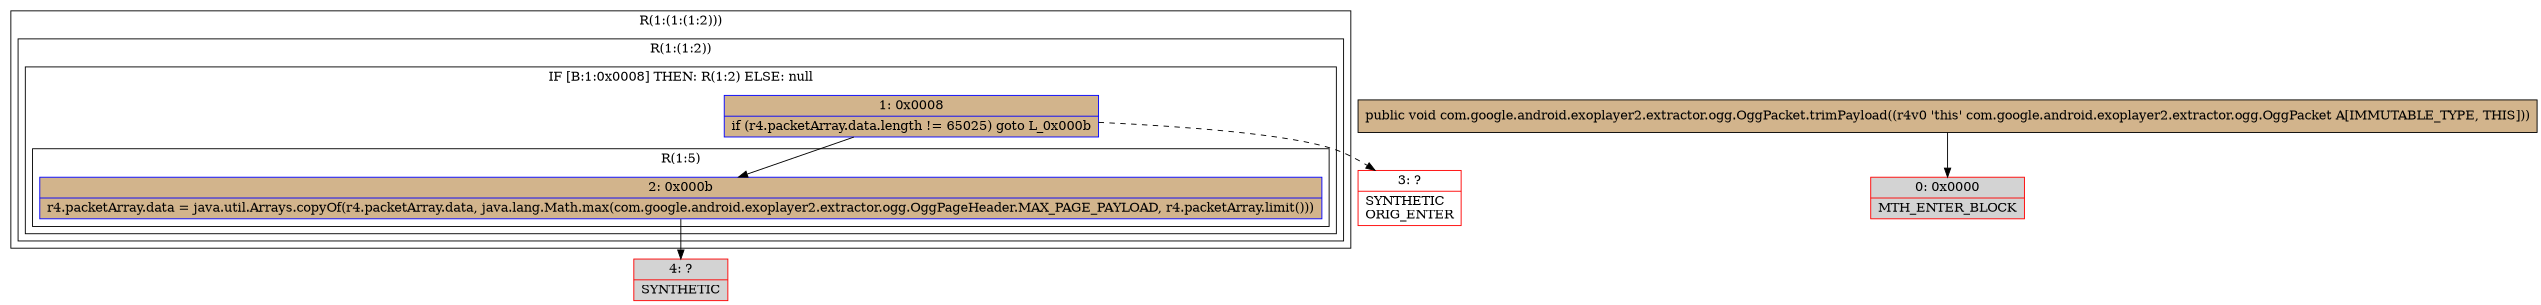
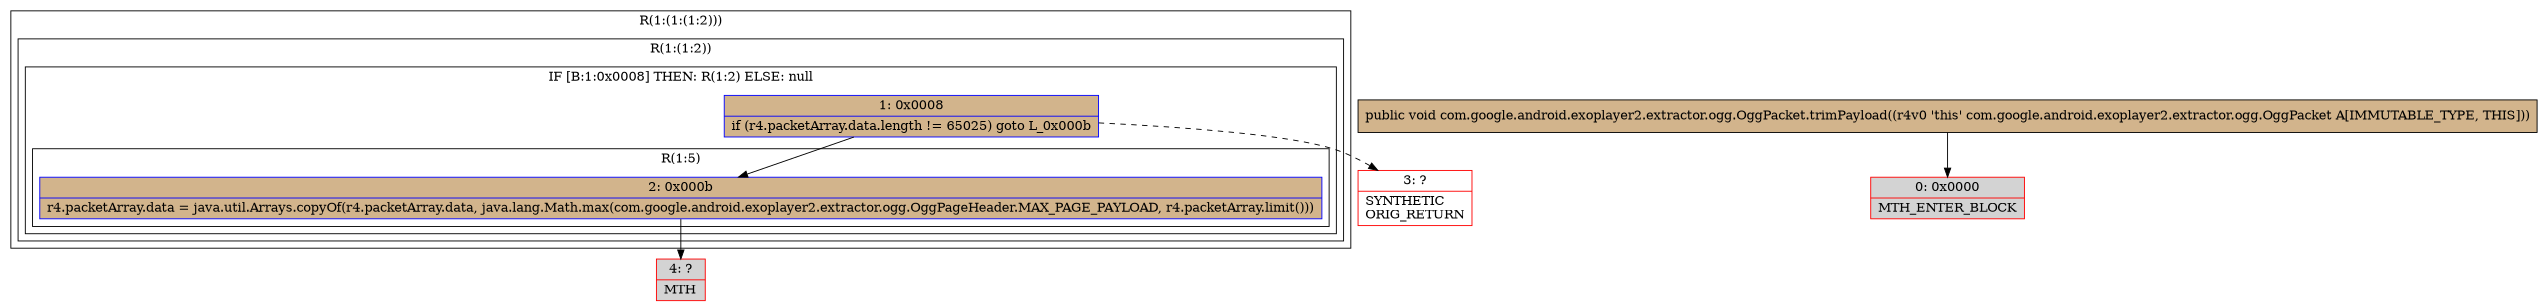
(1410, 215) -> (1415, 215)
(681, 290) -> (680, 290)
